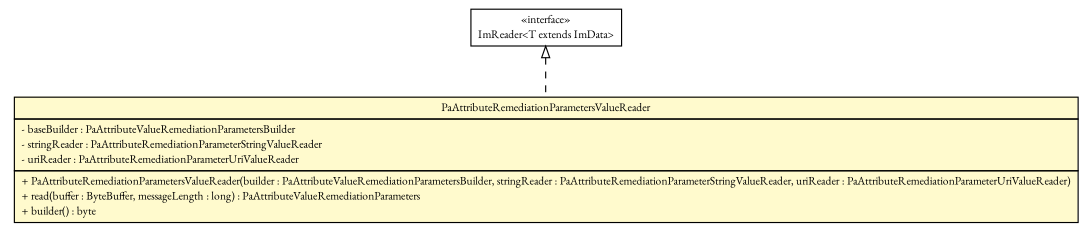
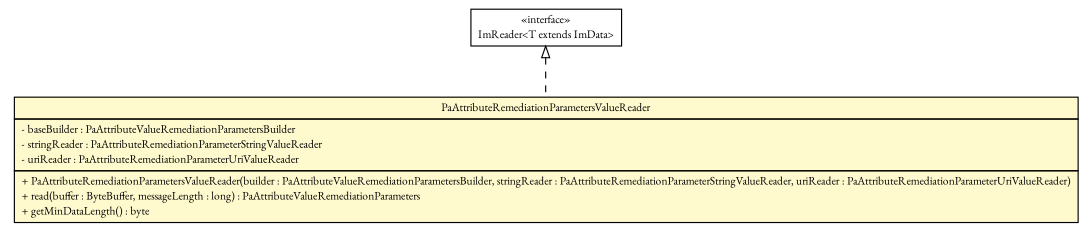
(59, 211) -> (86, 211)
